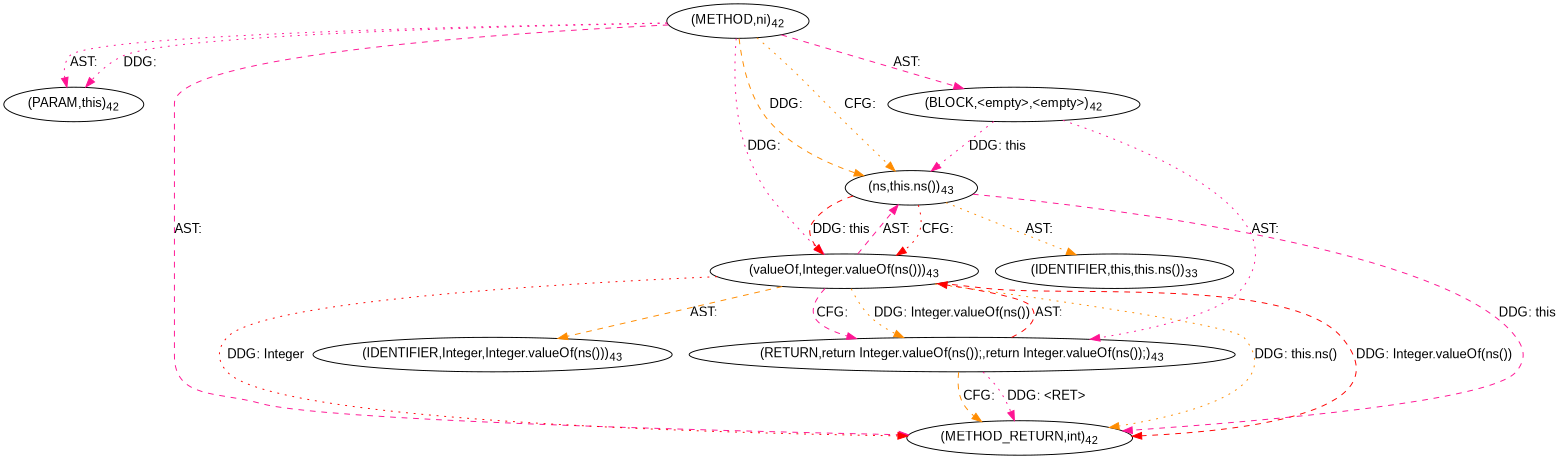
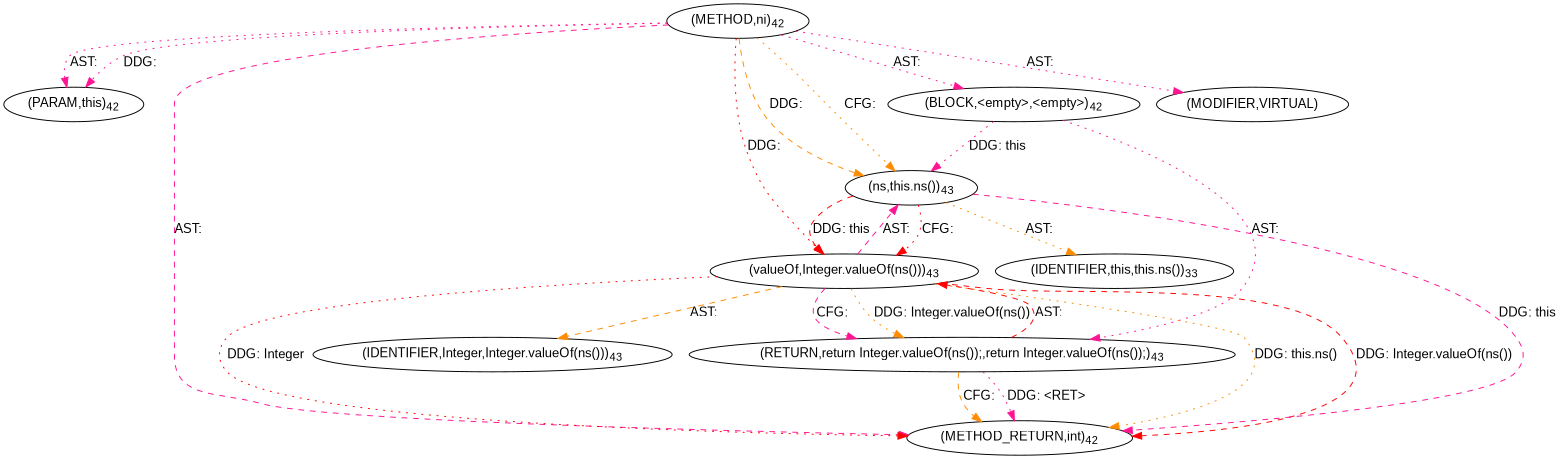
(868, 60) -> (868, 60)
none -> (1253, 104)
(748, 154) -> (748, 154)
